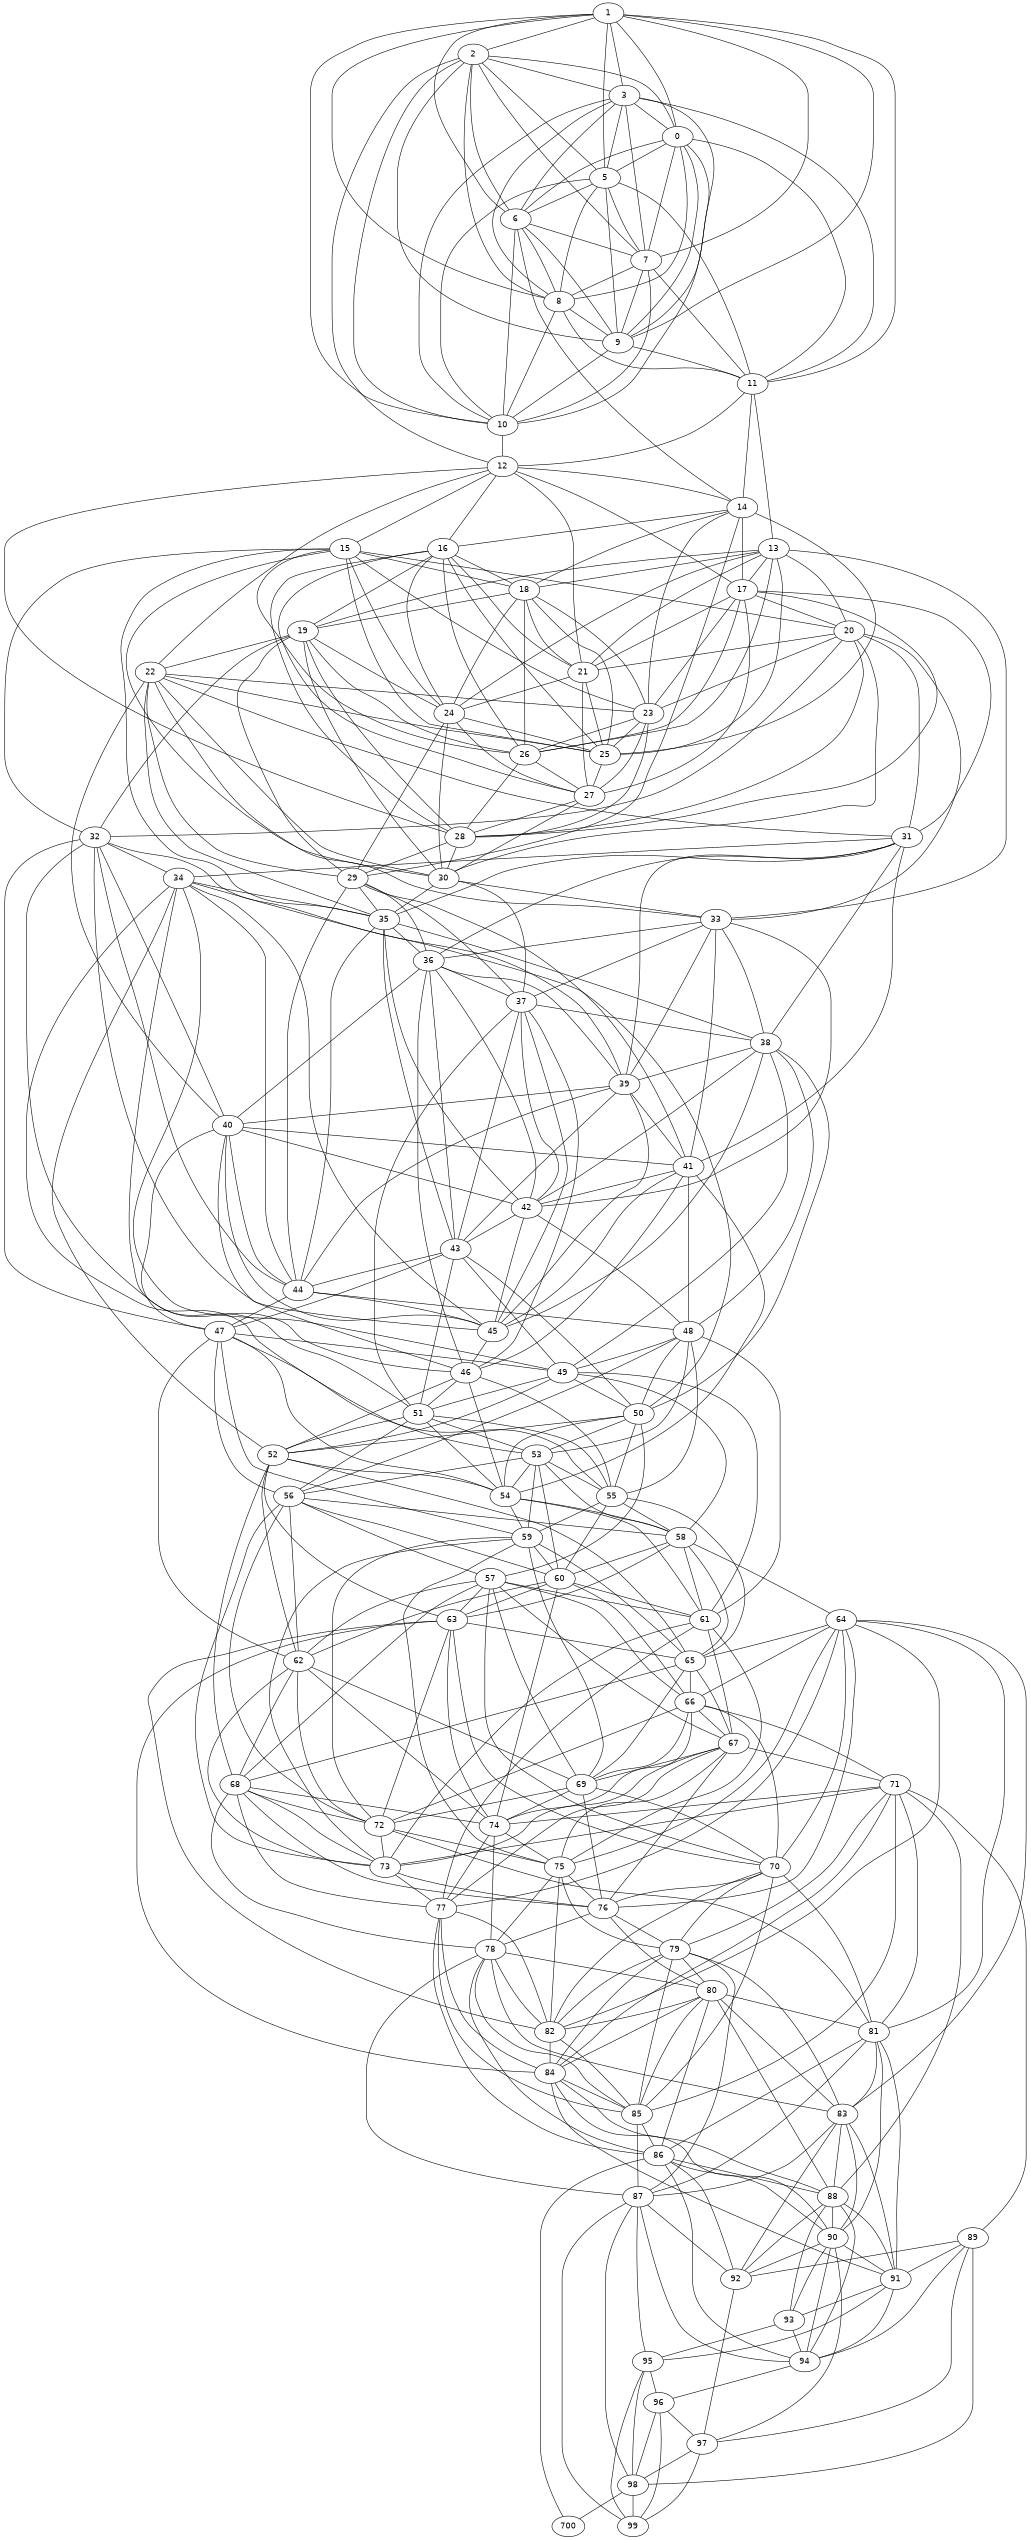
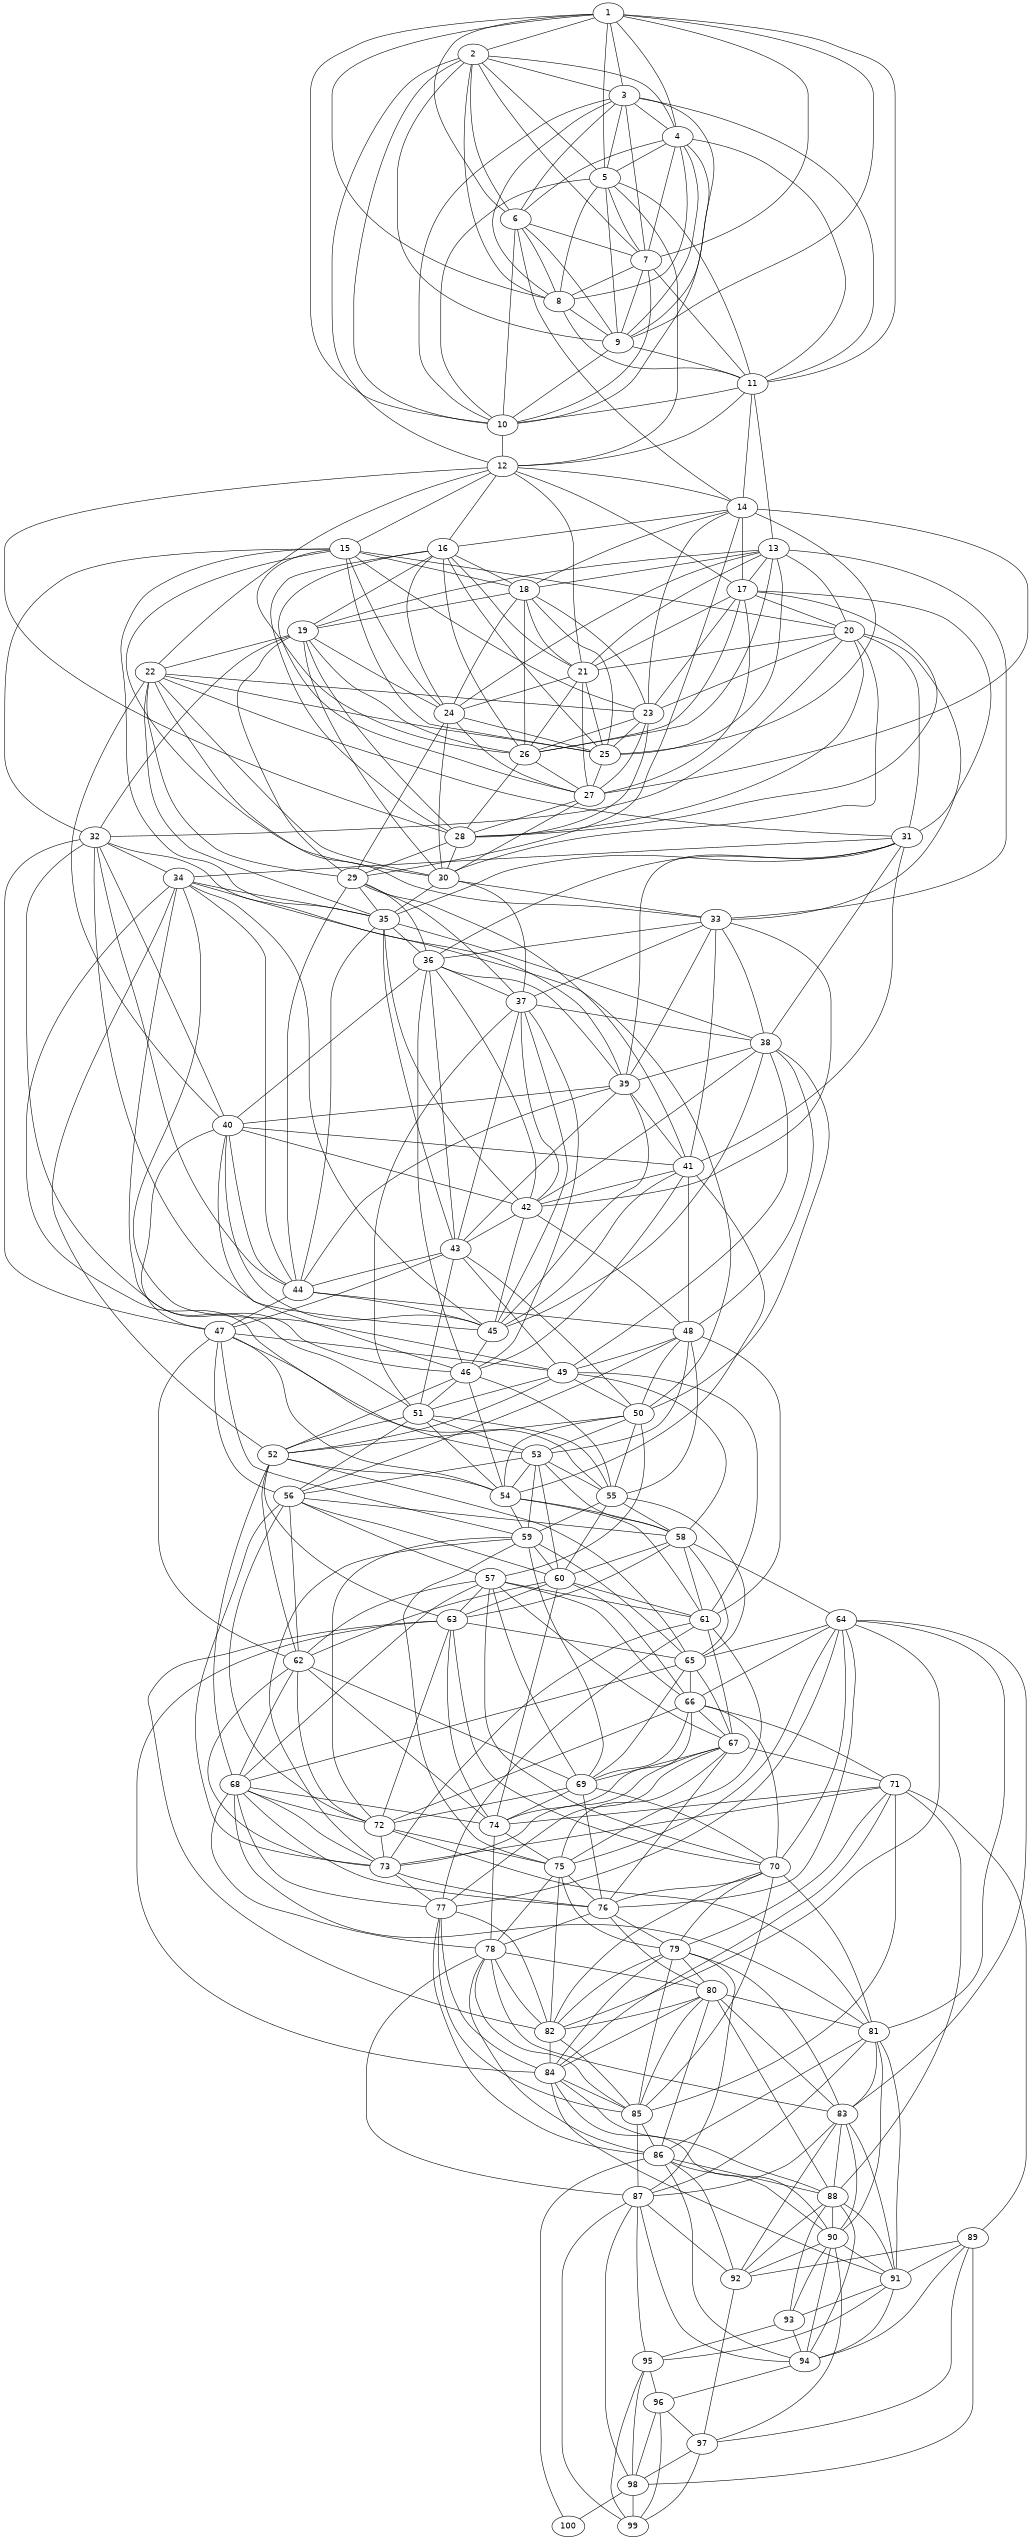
(678, 137) -> (678, 137)
(560, 199) -> (678, 373)
(531, 363) -> (628, 407)
none -> (972, 695)
none -> (554, 714)
(468, 1867) -> none
(917, 1912) -> (521, 1929)
(568, 2526) -> (568, 2526)
